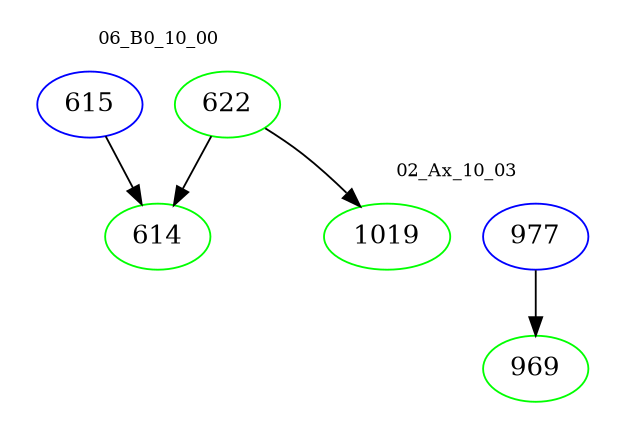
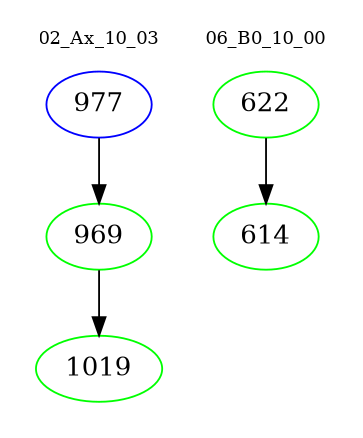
(90, 105) -> none
(322, 170) -> (99, 294)
